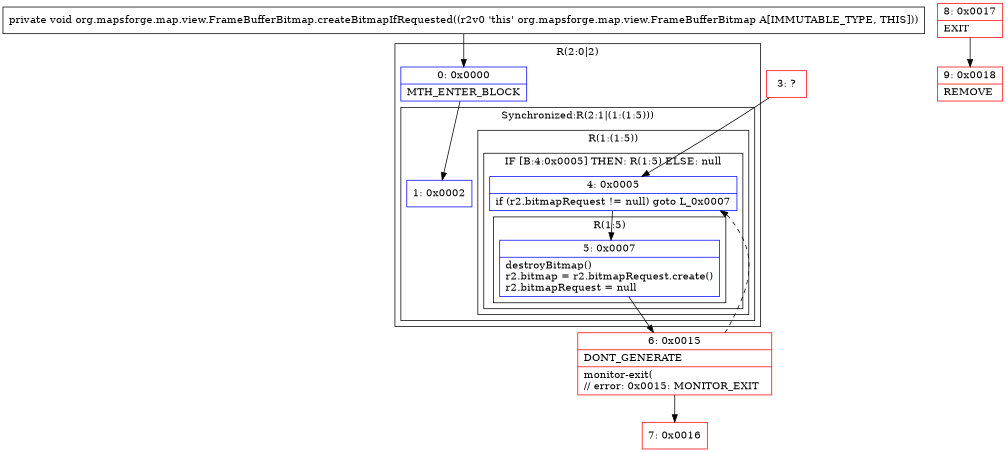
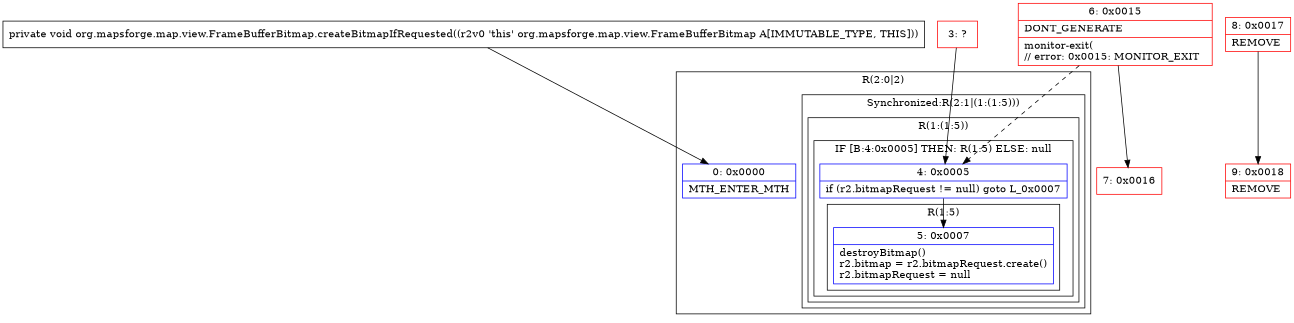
(956, 29) -> (1256, 43)
(464, 92) -> (739, 189)
(439, 194) -> none
(639, 311) -> none
